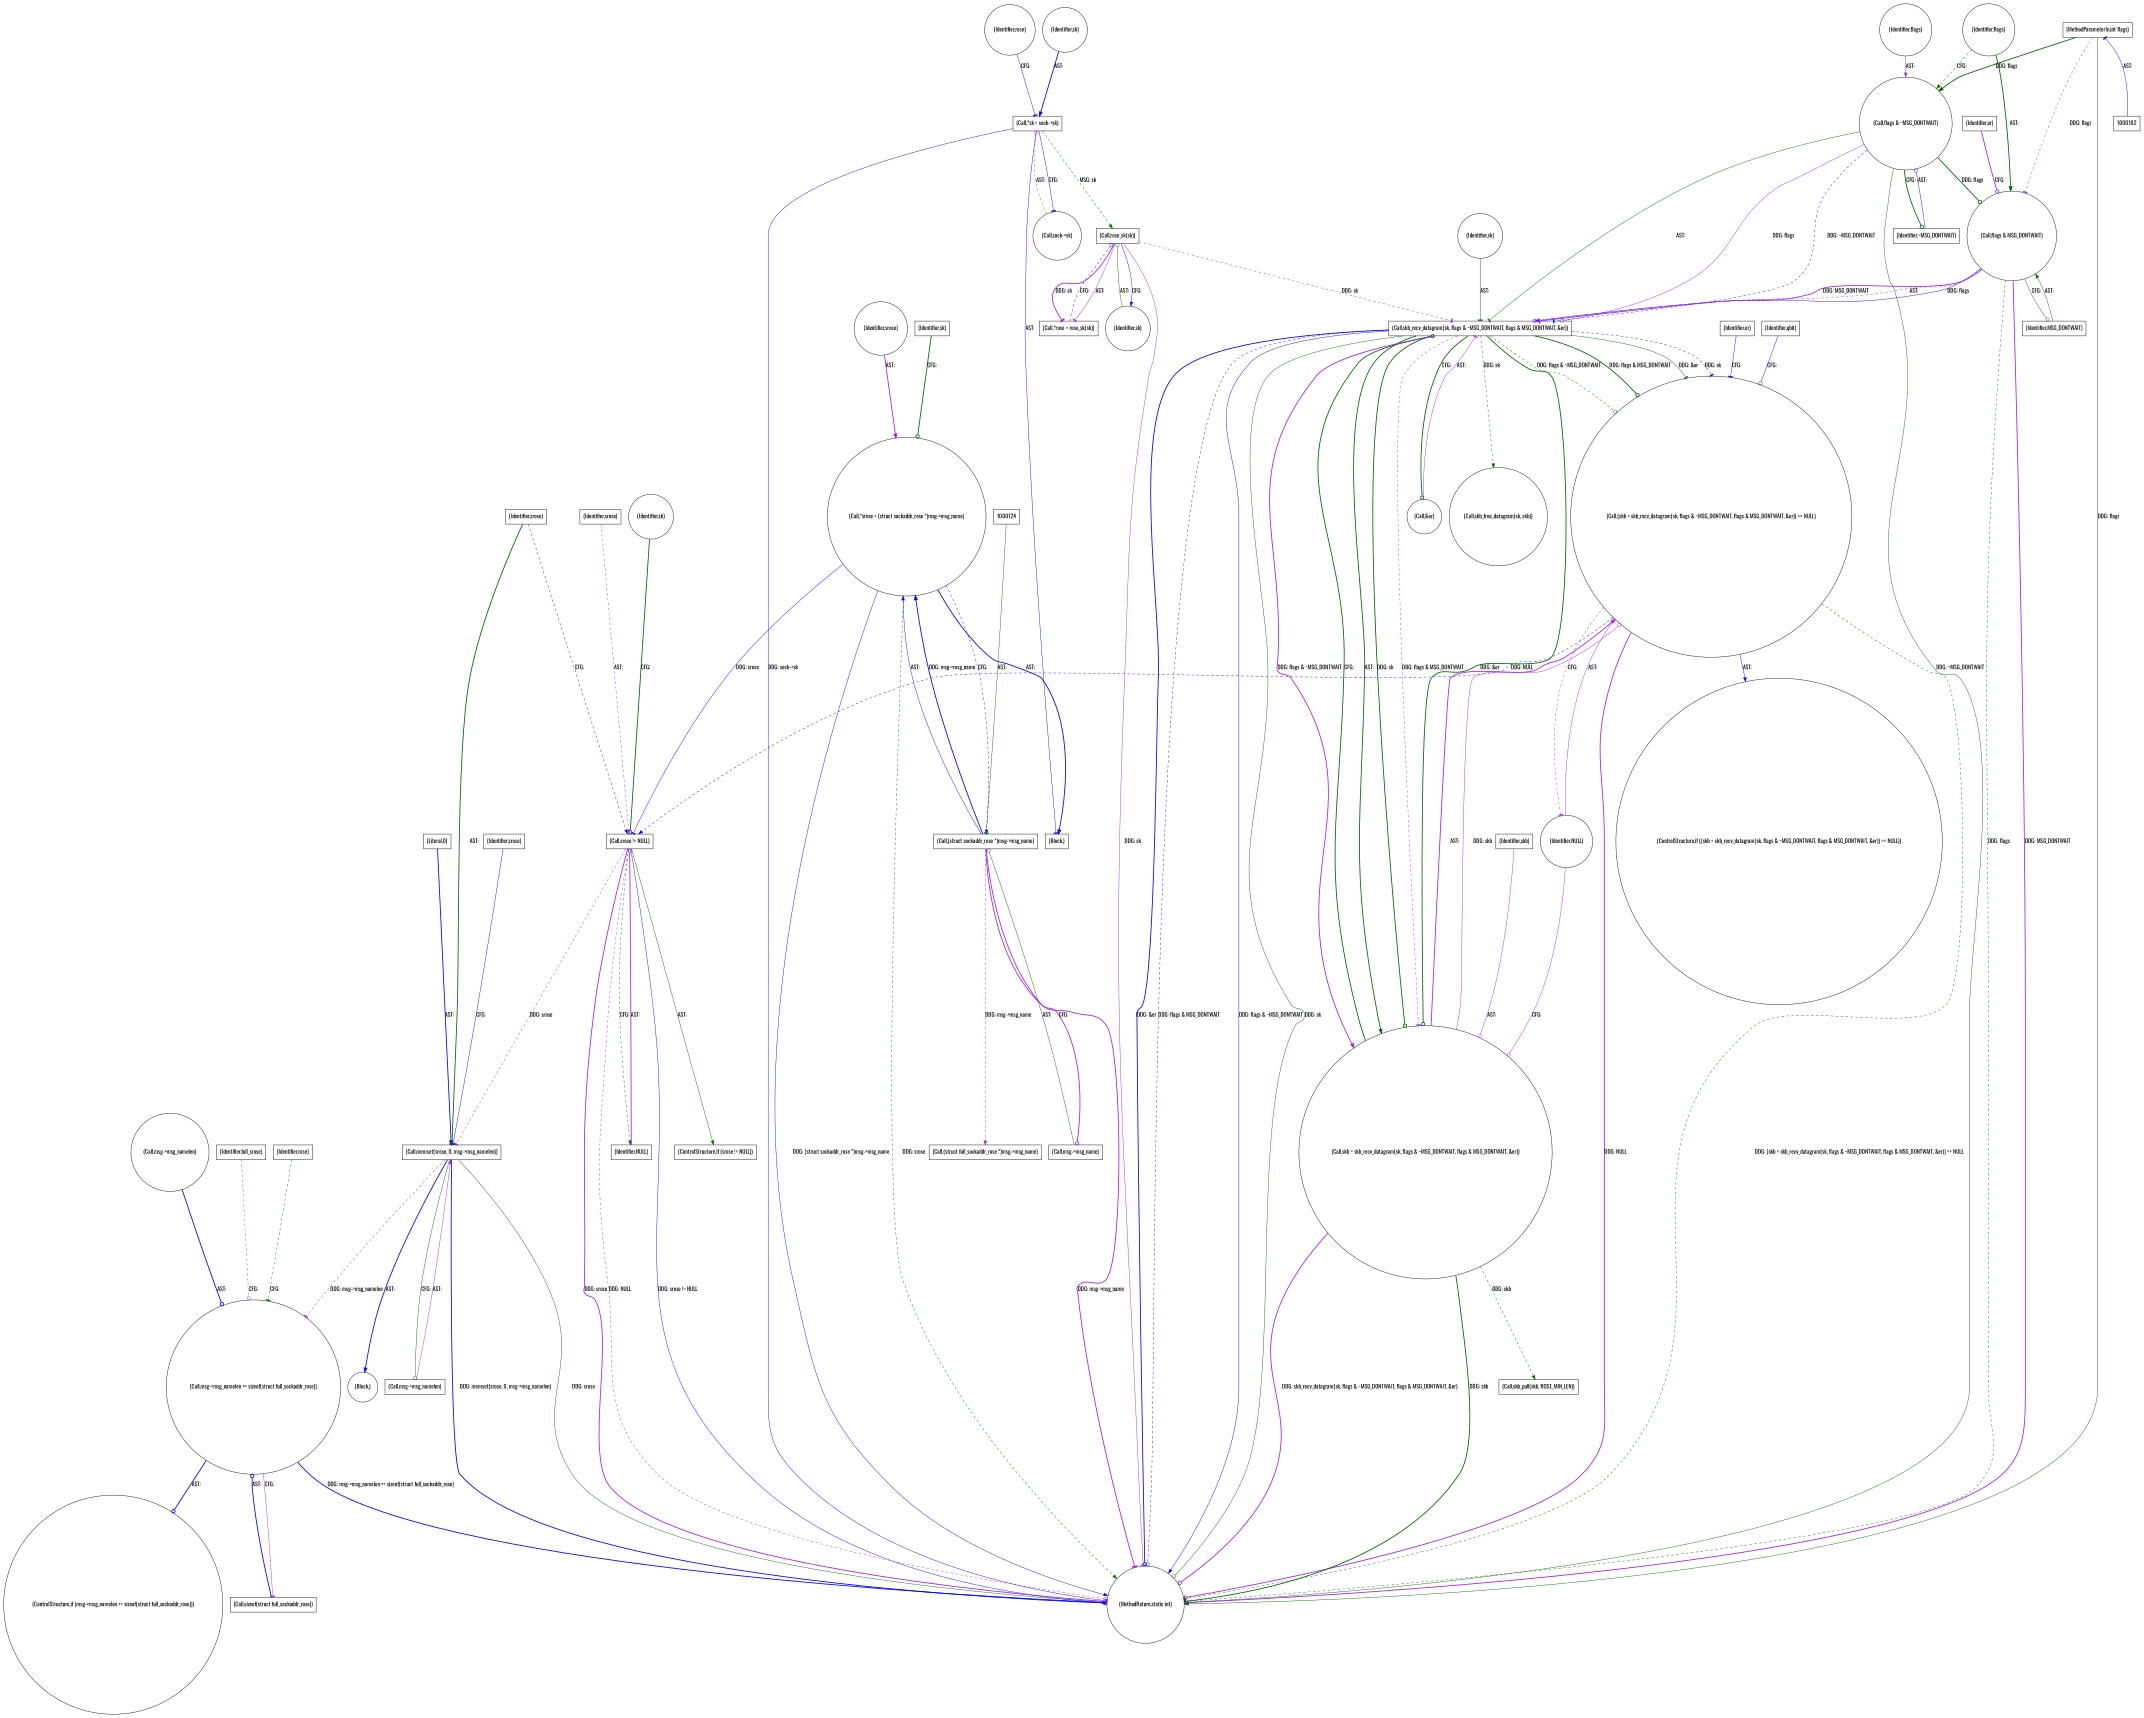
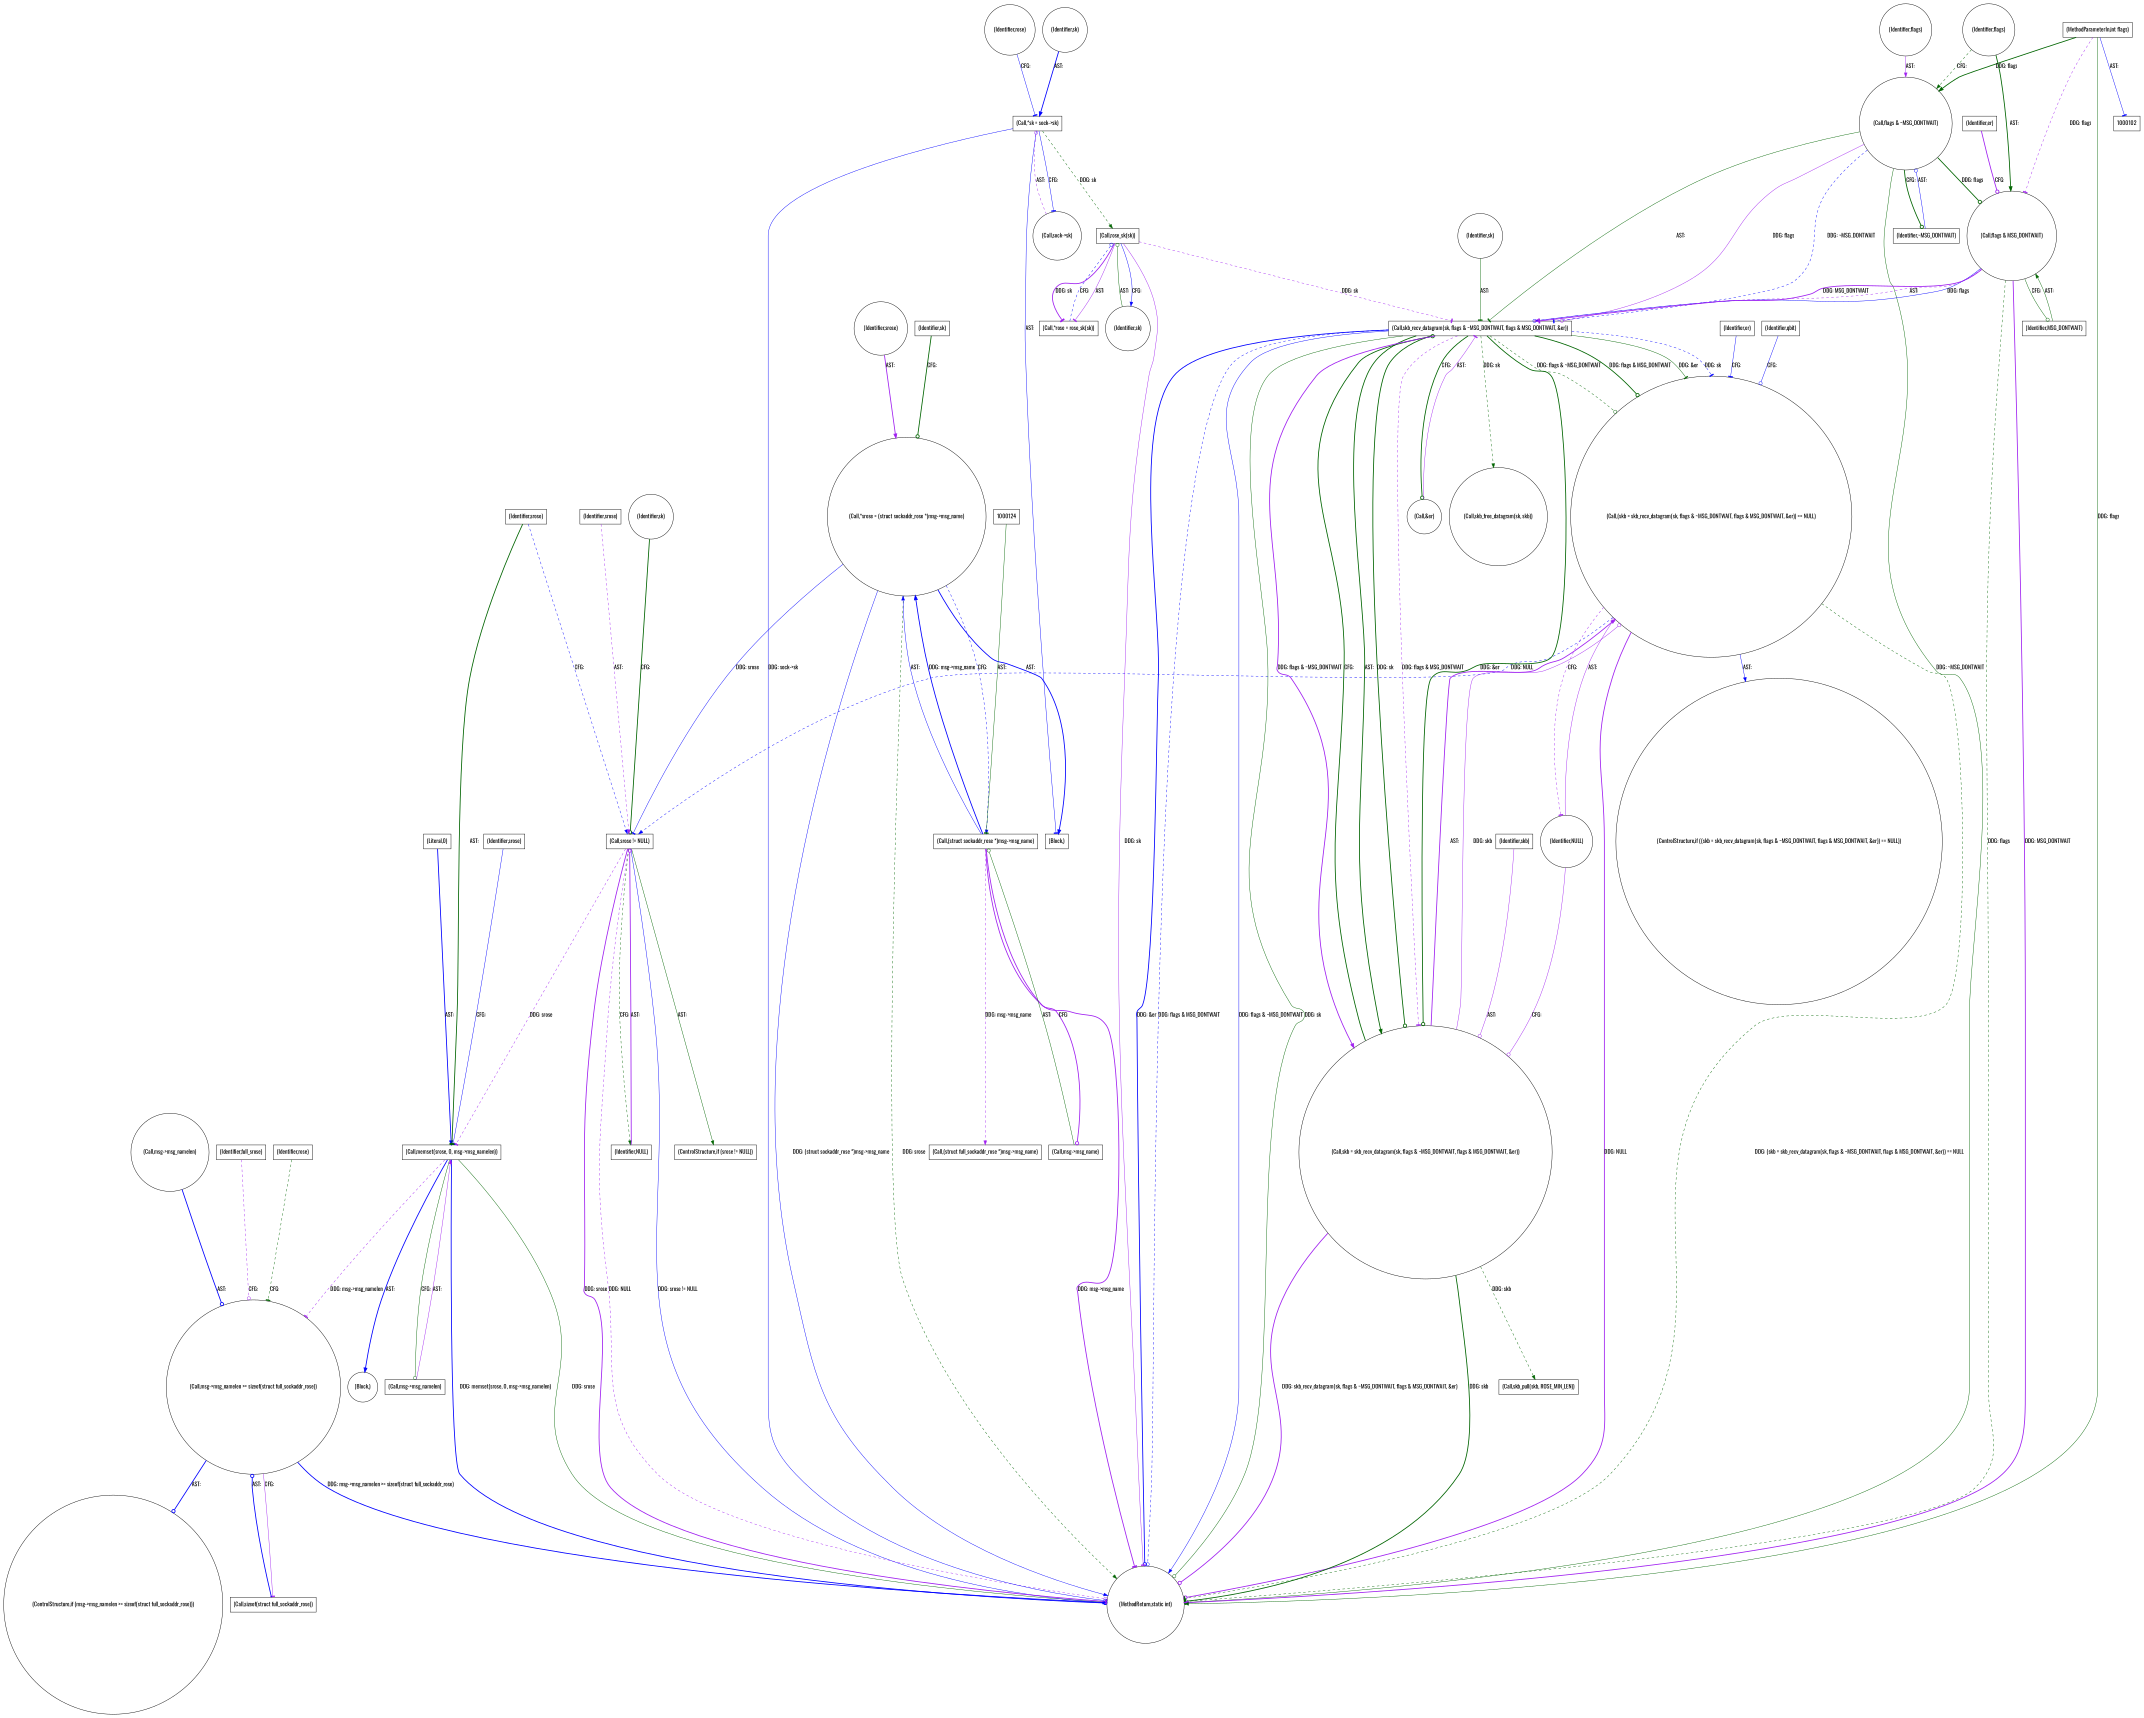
(2125, 75) -> (2112, 76)
(1088, 181) -> (1088, 181)
